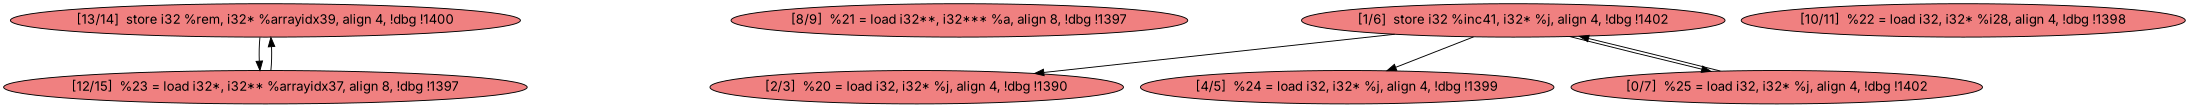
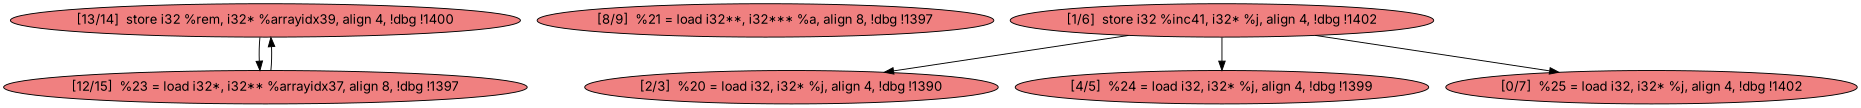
(1963, 20) -> none
(1654, 55) -> none
